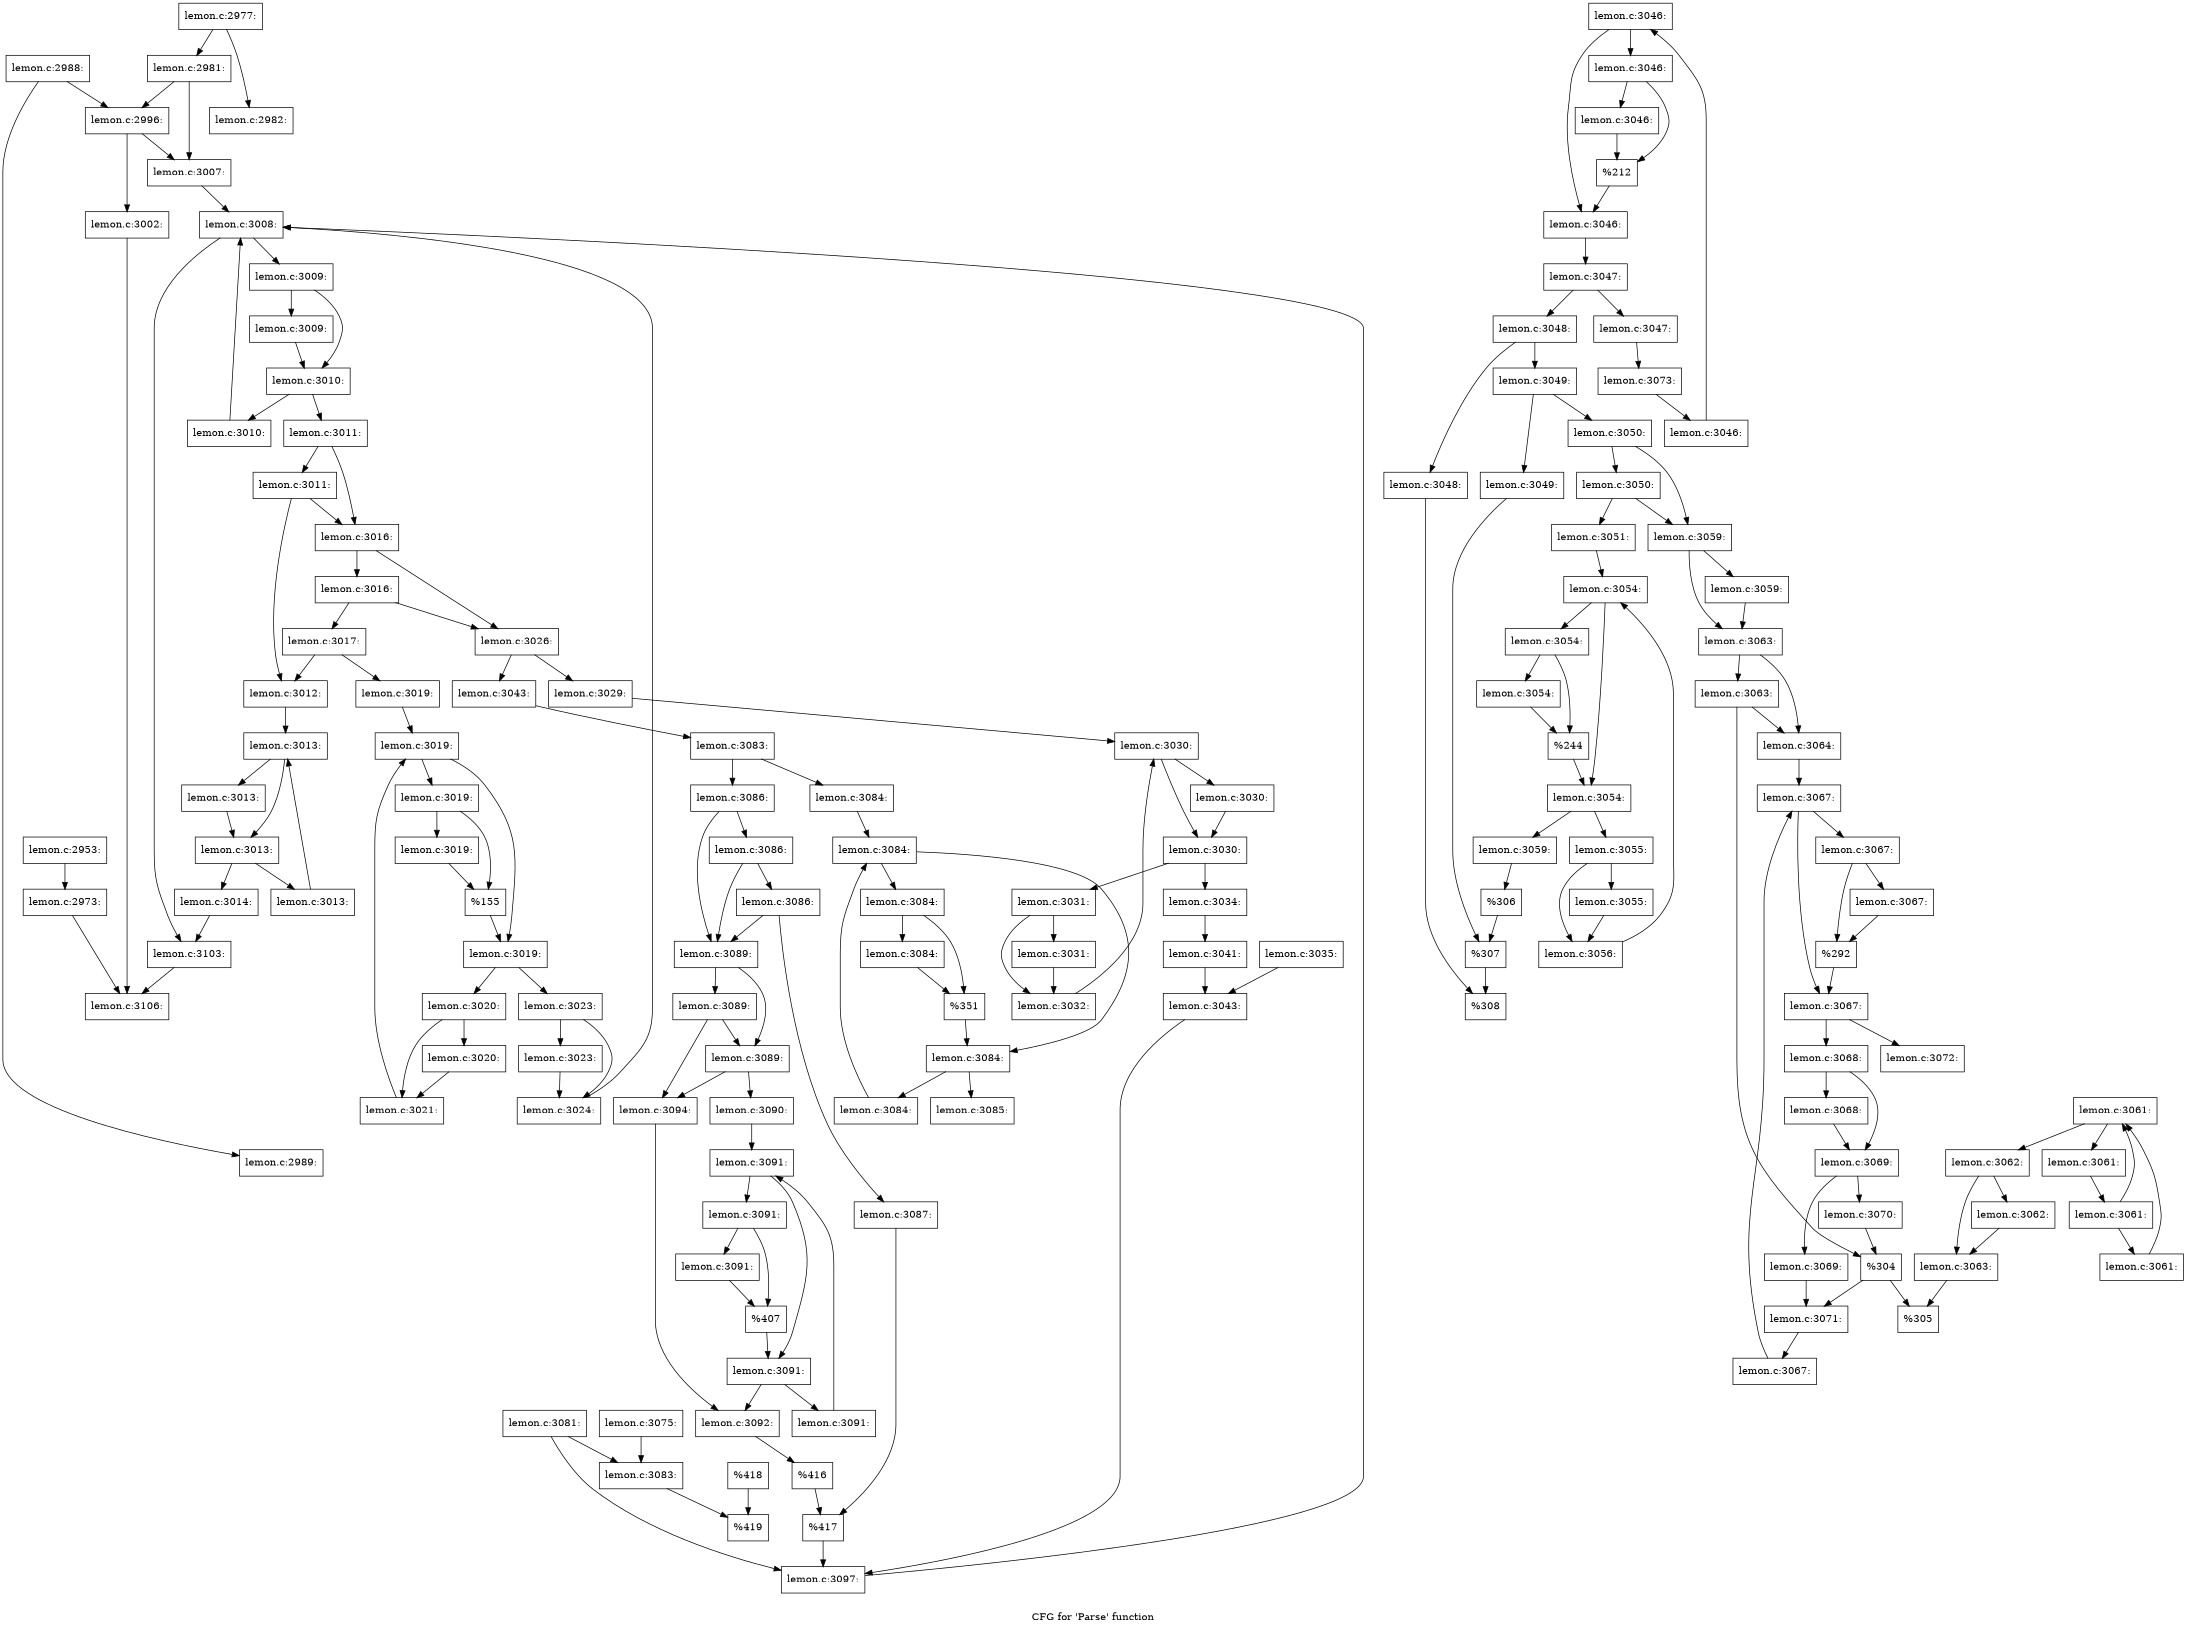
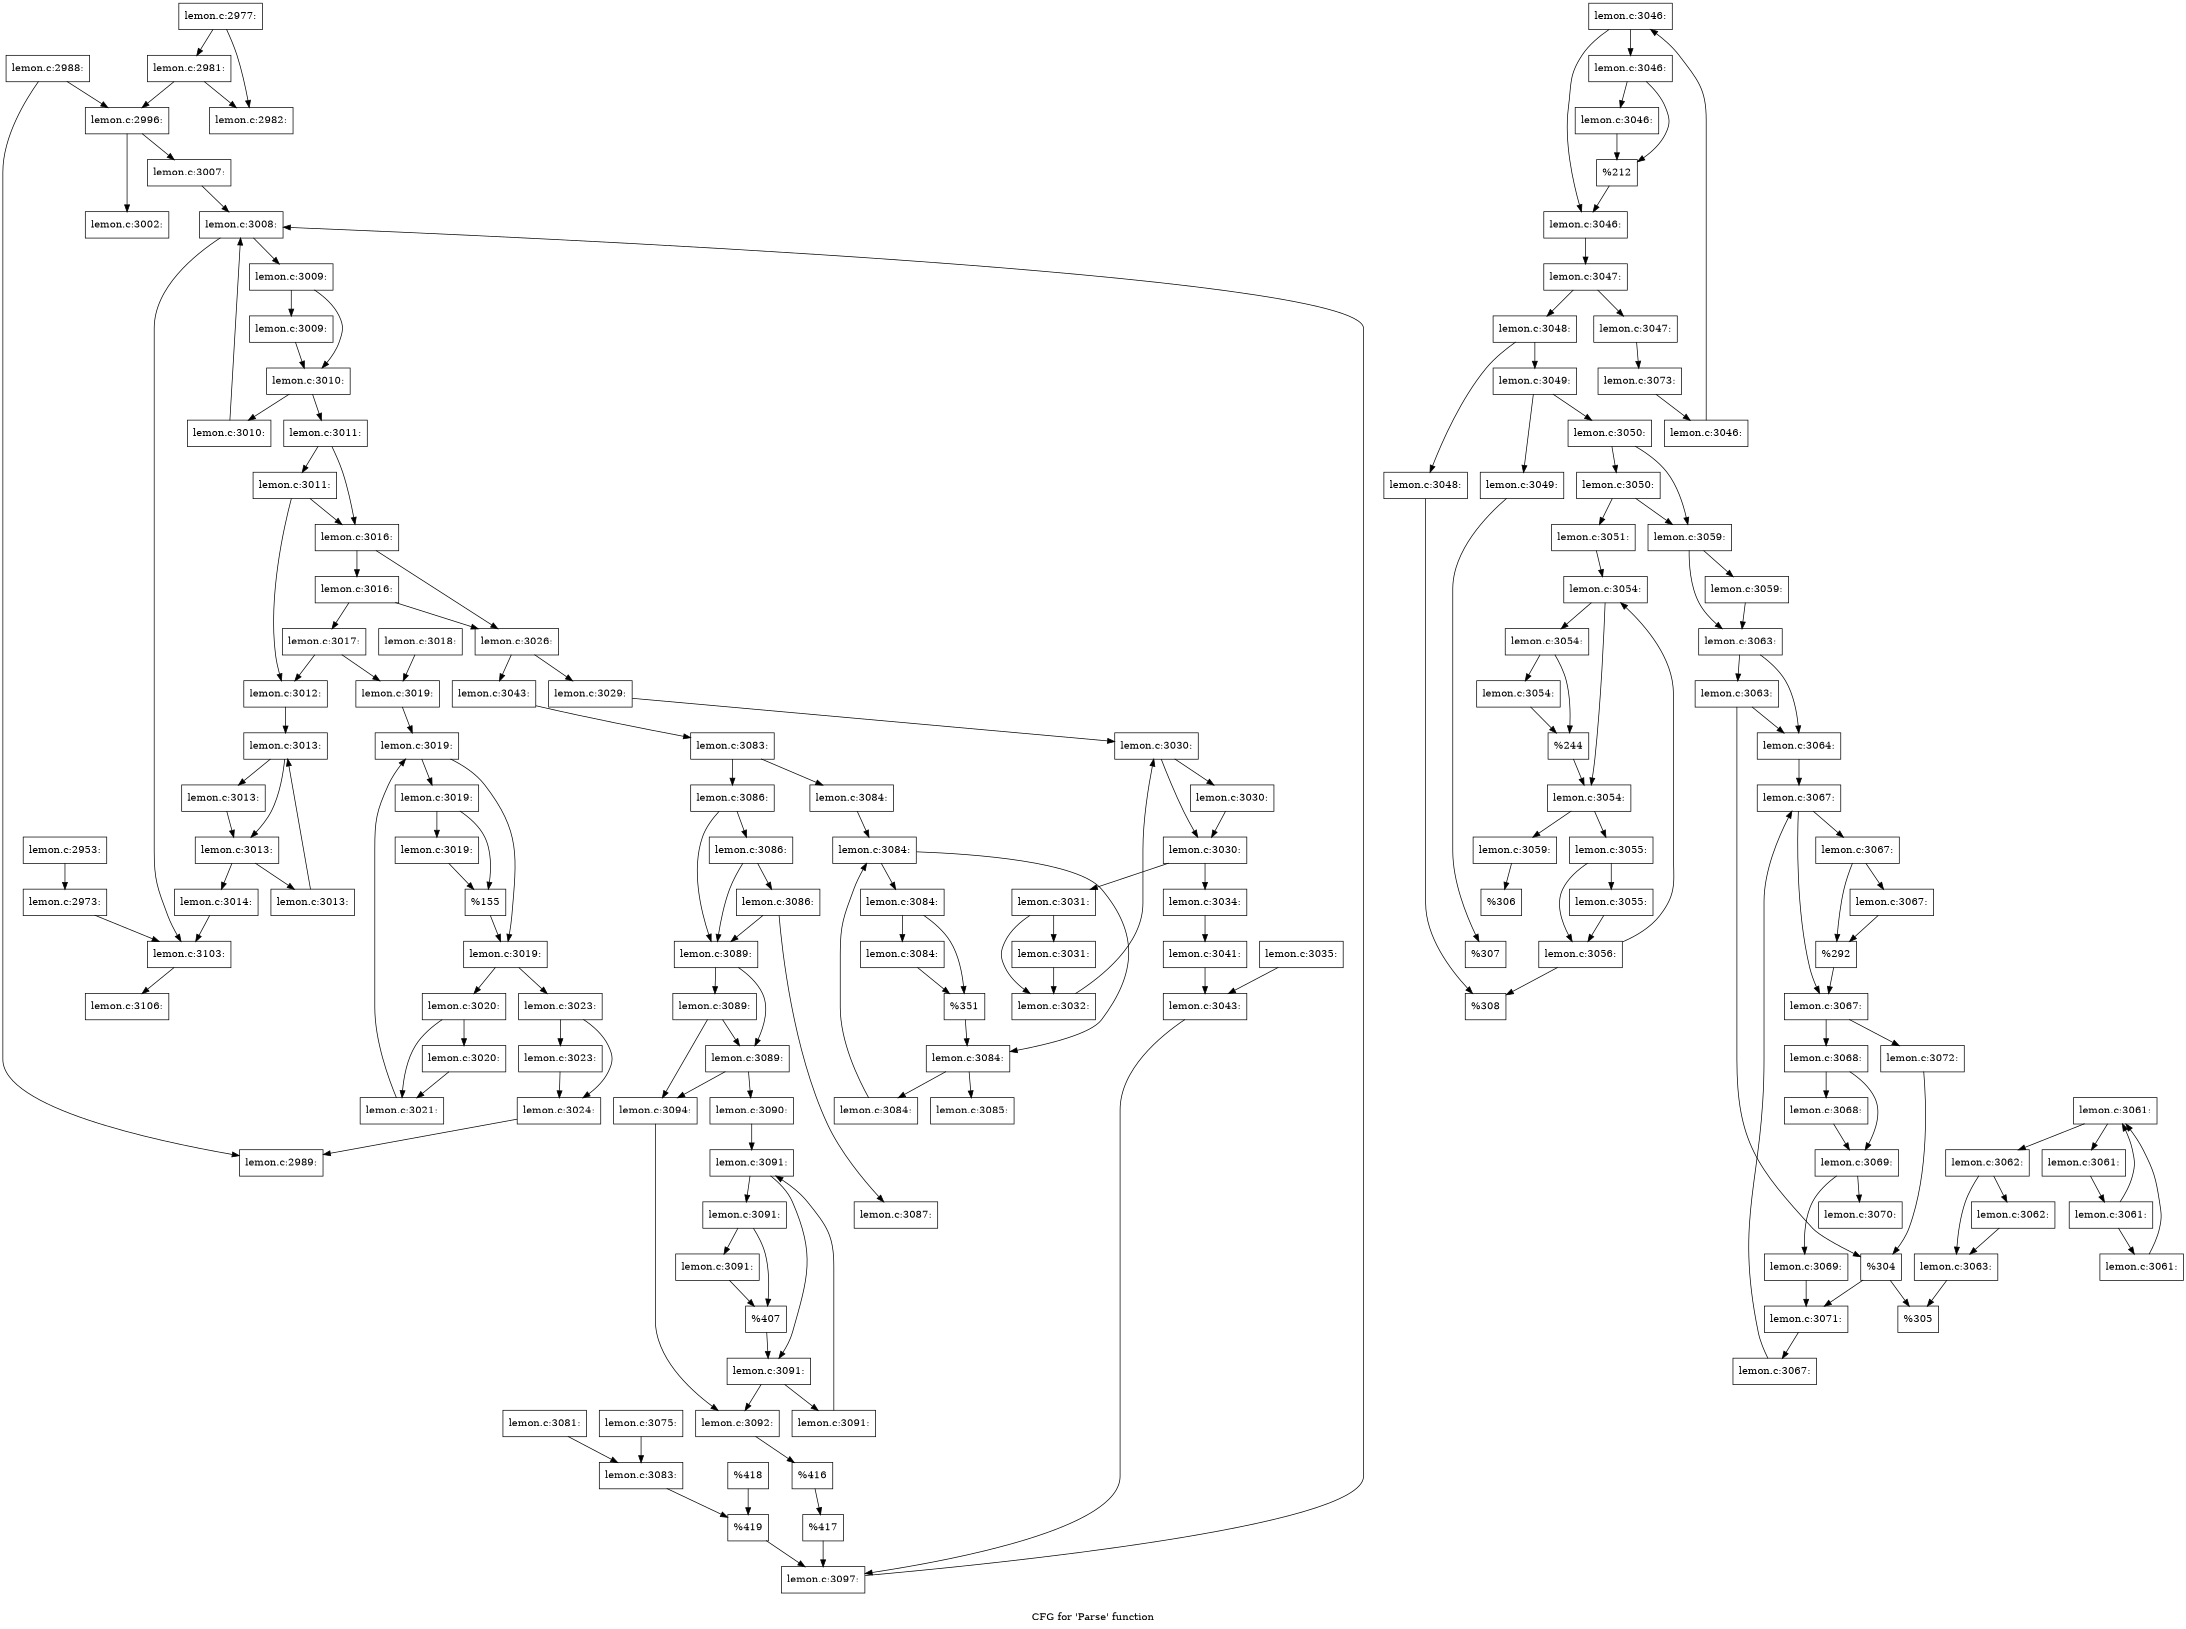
(189, 117) -> (217, 92)
(652, 531) -> (424, 1136)
(127, 612) -> none
none -> (420, 642)
(1495, 925) -> none
(94, 951) -> (124, 927)
(1486, 977) -> (1535, 979)
(1869, 1238) -> (1923, 1162)
(896, 1377) -> none
(649, 1523) -> (783, 1552)
